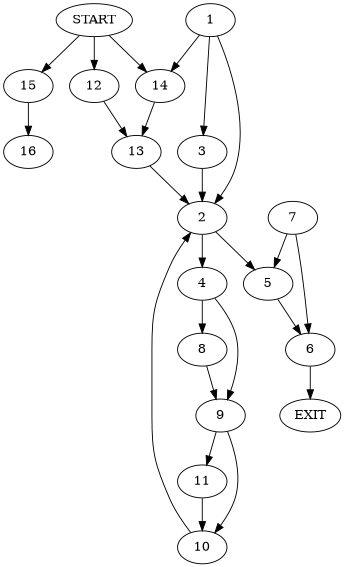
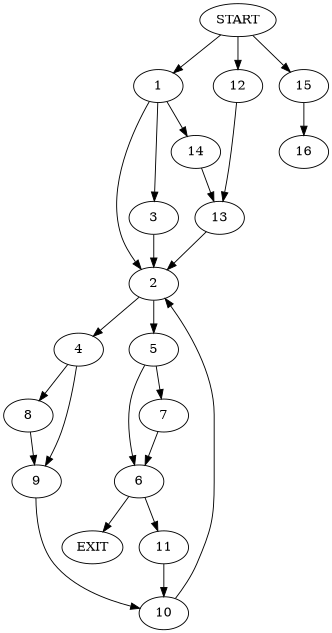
(125, 50) -> (201, 51)
(282, 246) -> (158, 378)
(213, 444) -> (150, 510)
